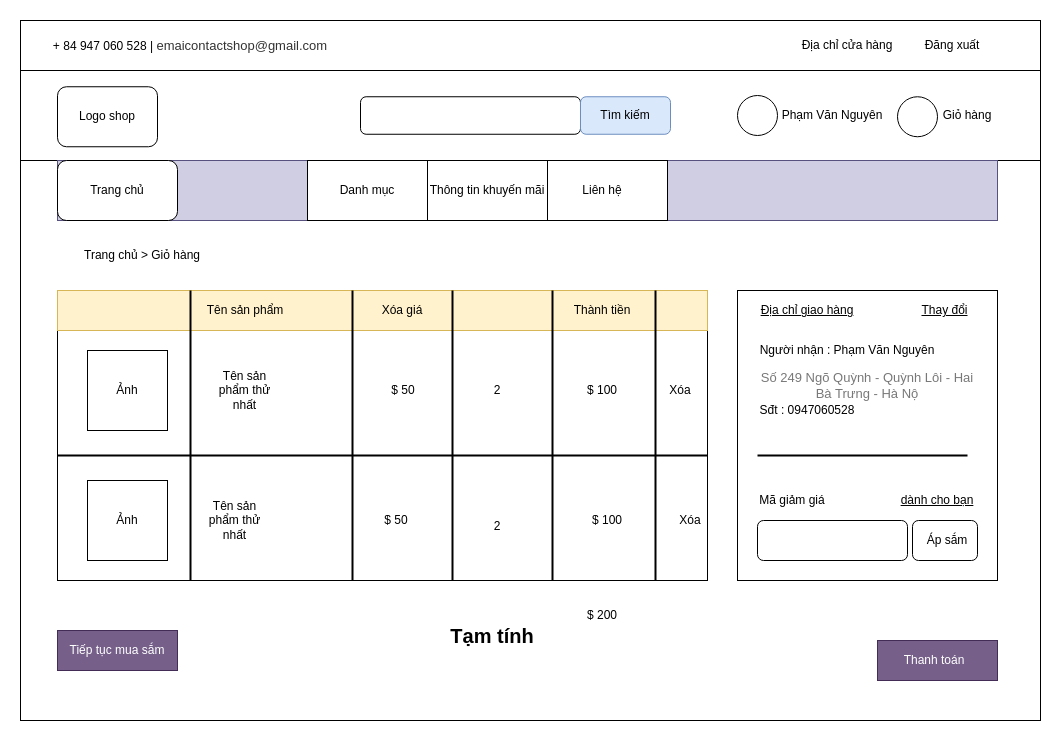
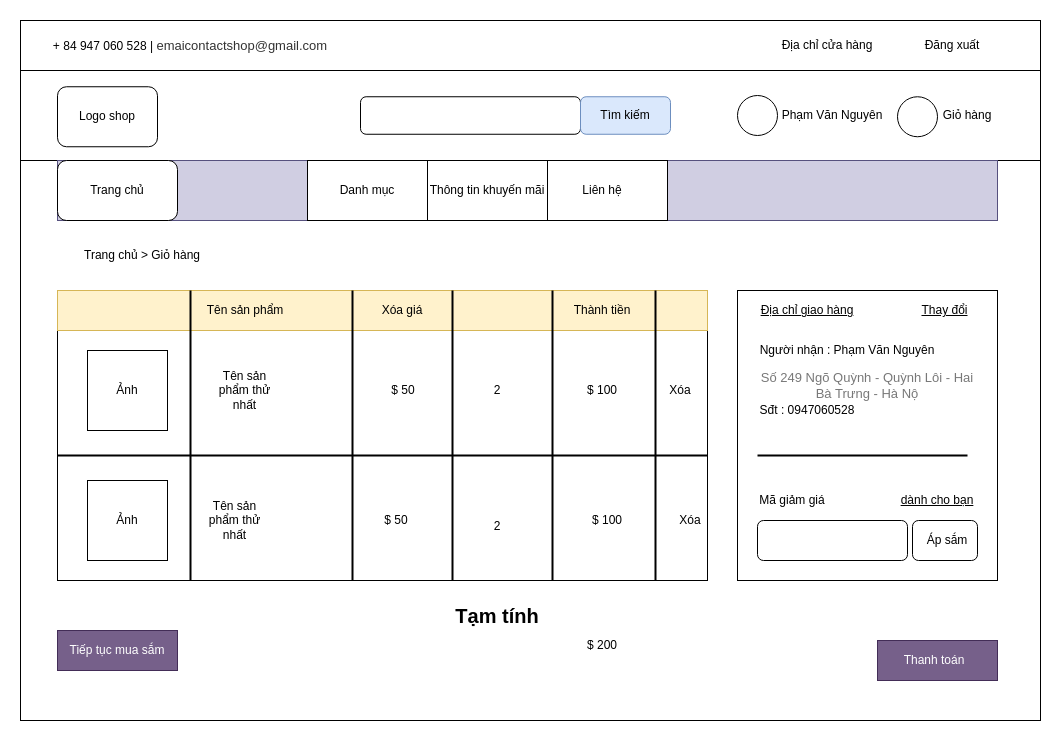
(848, 46) -> (828, 46)
(603, 616) -> (603, 646)
(493, 636) -> (498, 616)
